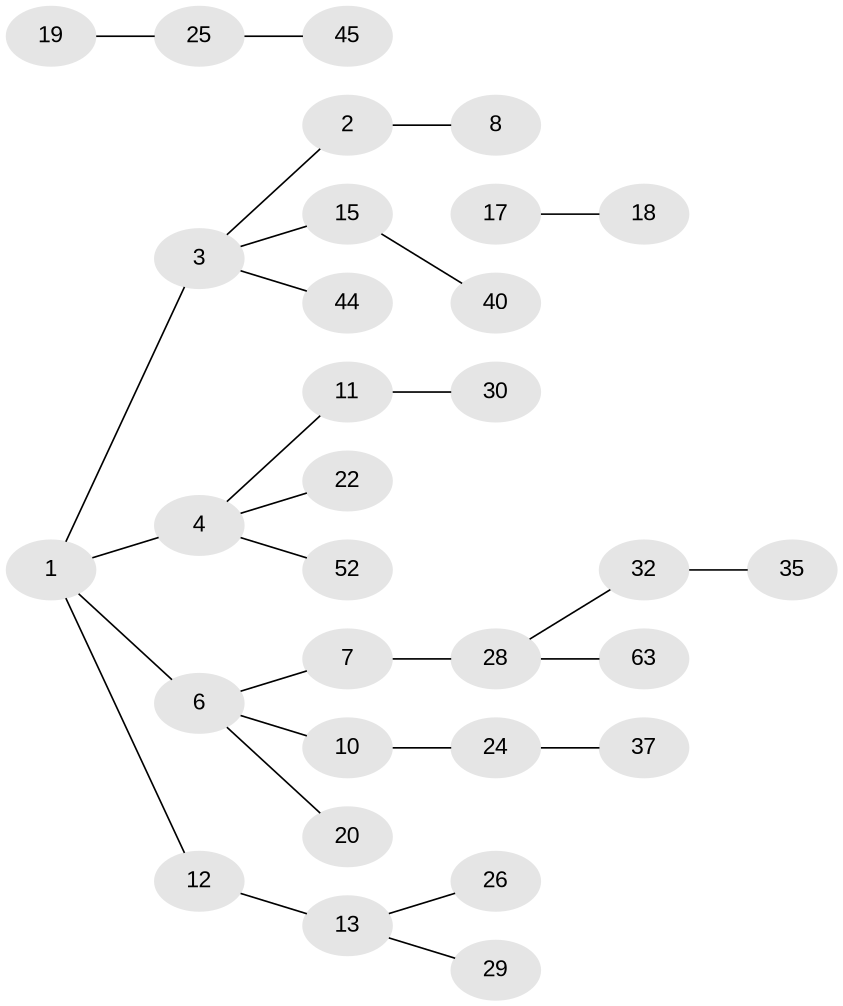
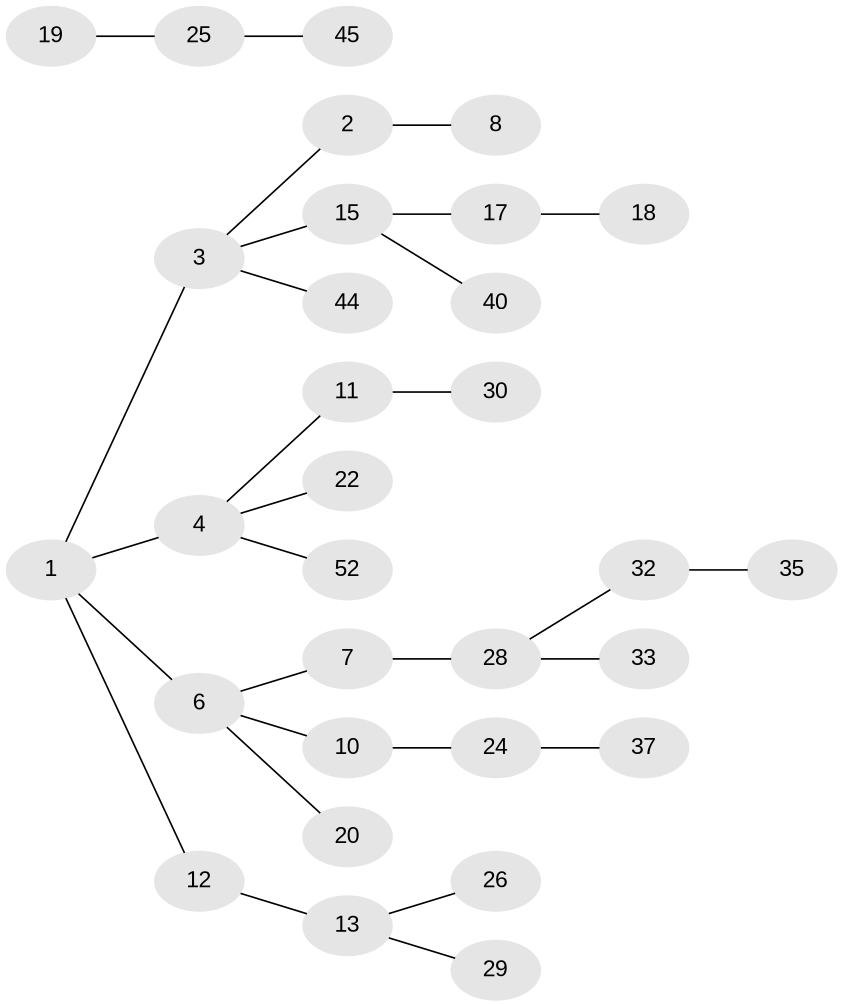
none -> (422, 214)
(644, 659) -> (644, 659)
